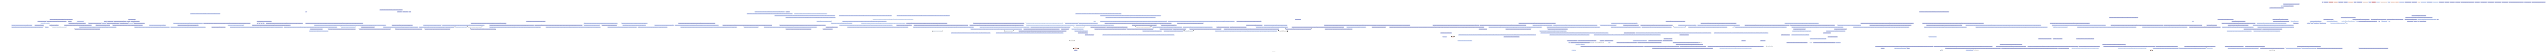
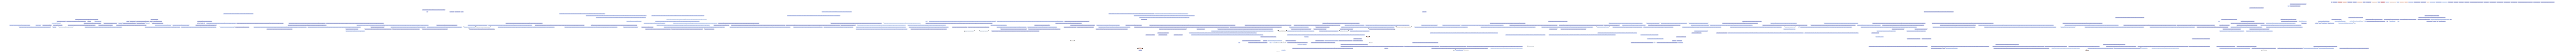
none -> (38, 25)
